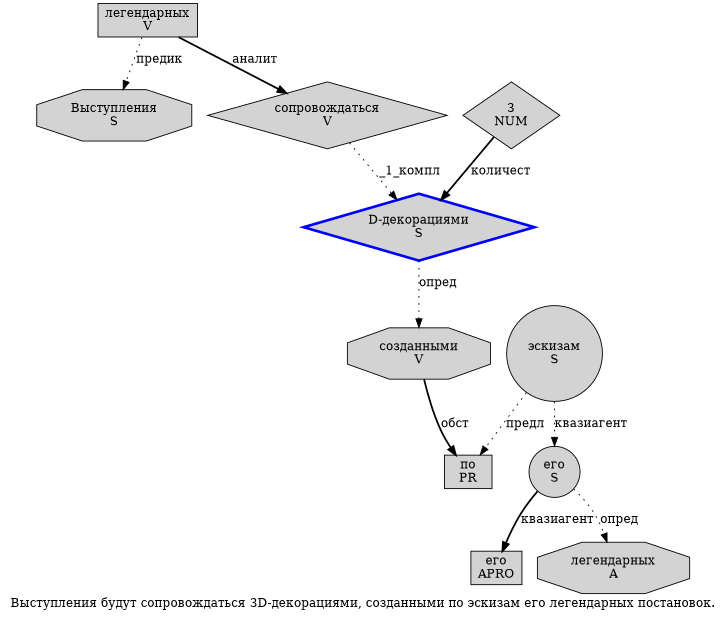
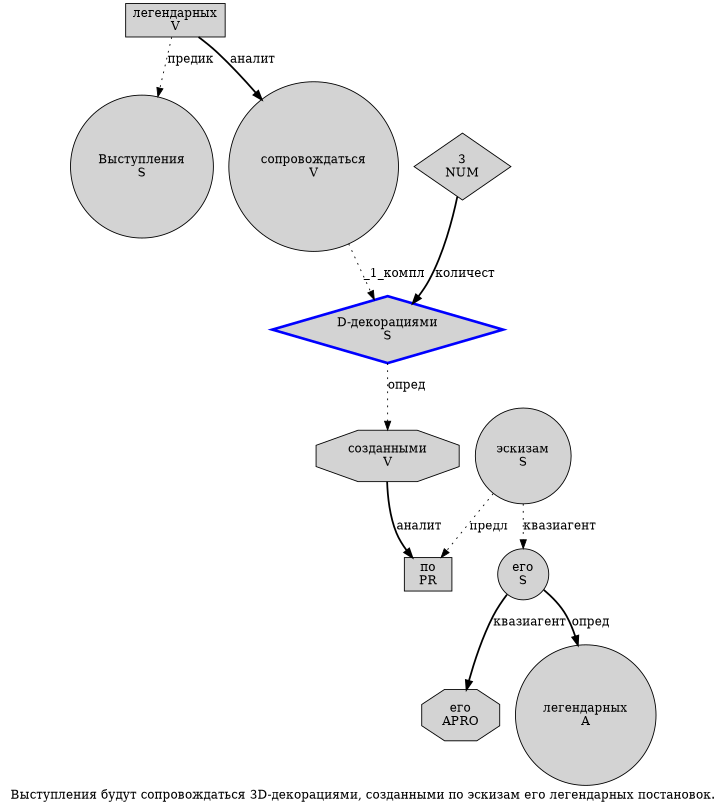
(114, 115) -> (142, 167)
(327, 115) -> (314, 167)
(455, 424) -> (419, 526)
(592, 510) -> (563, 611)
(496, 568) -> (461, 715)
(614, 568) -> (586, 715)
